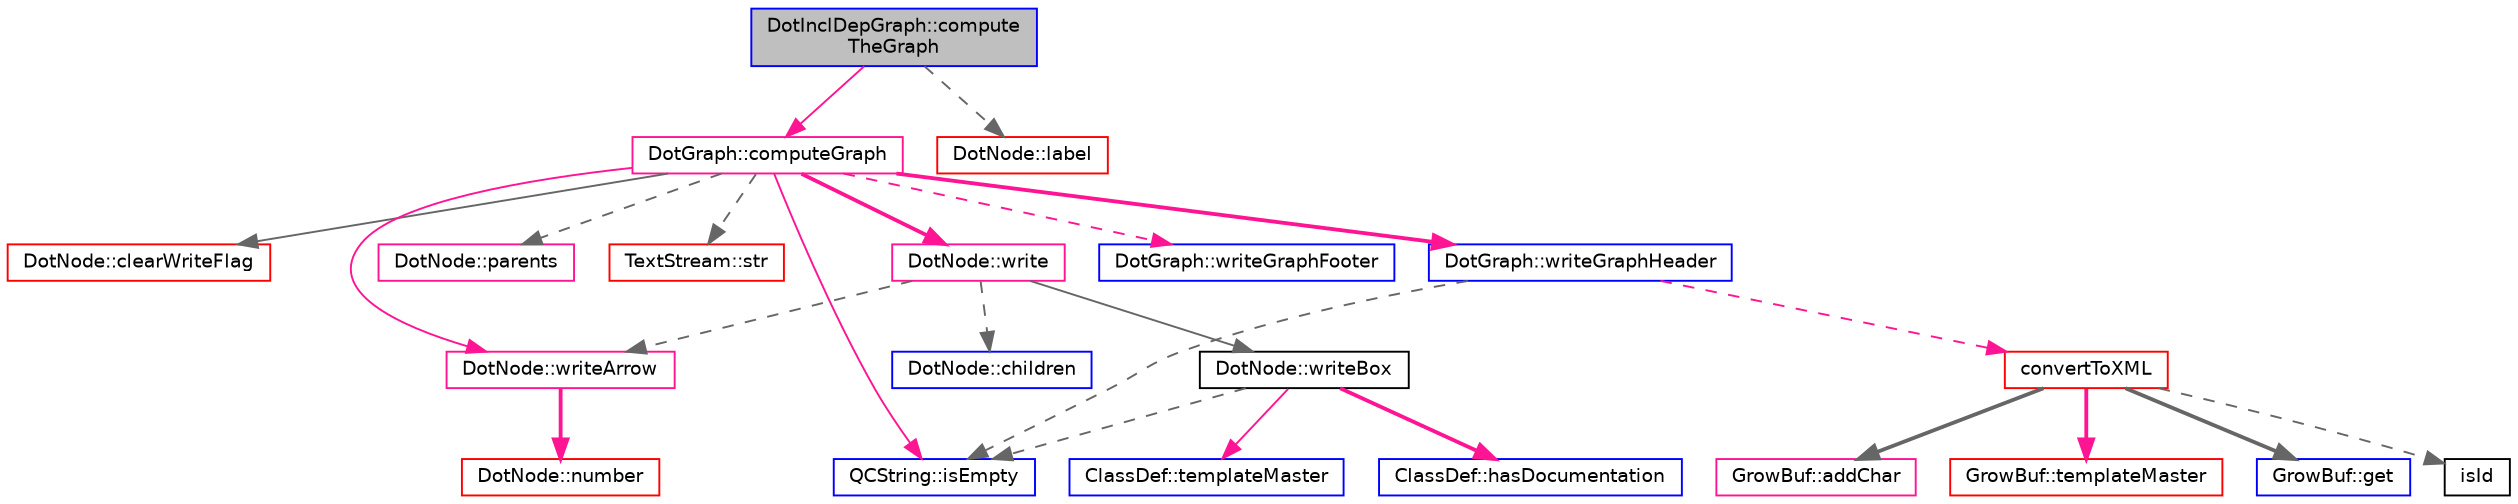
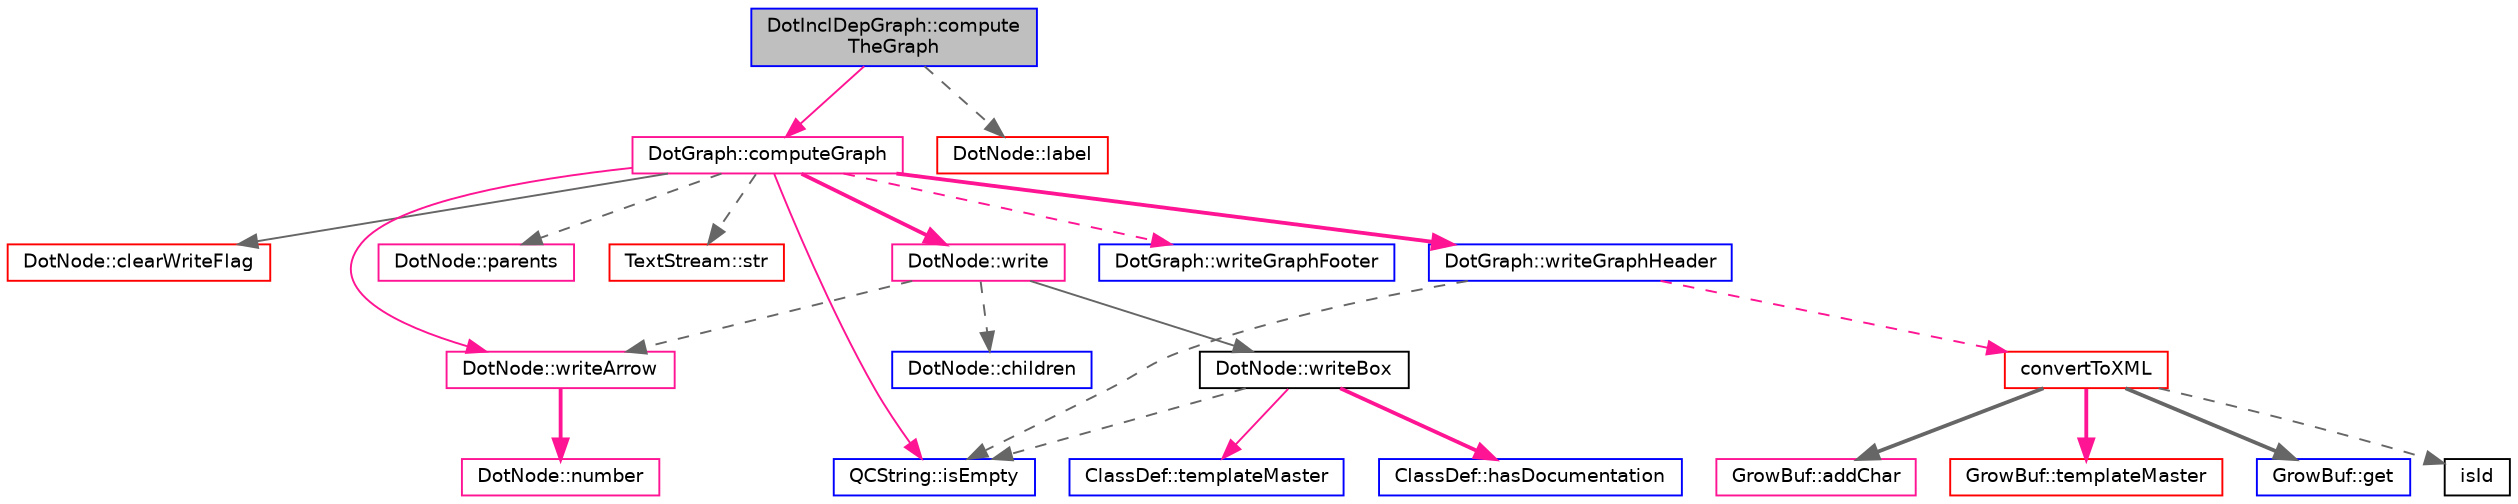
(561, 477) -> (561, 477)
